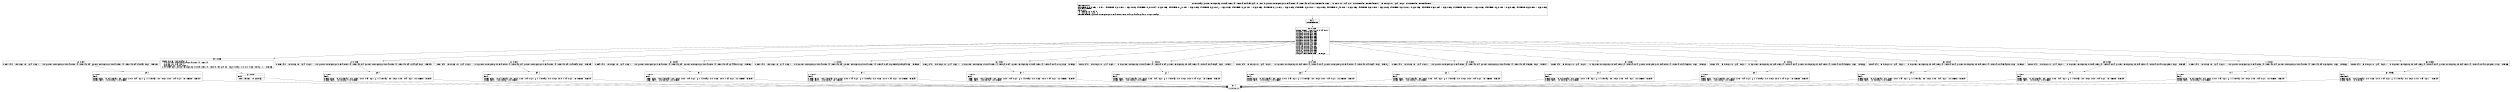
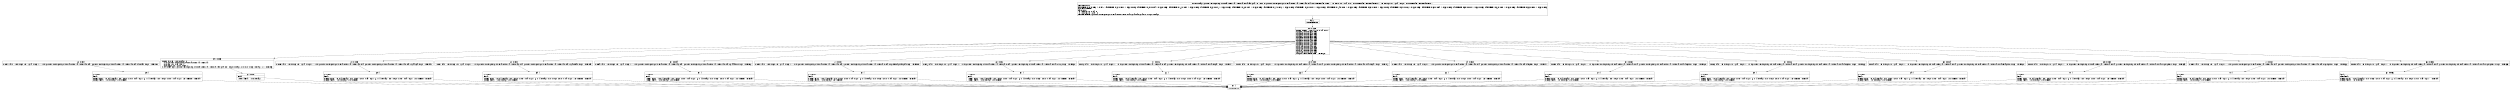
(251, 79) -> (250, 79)
